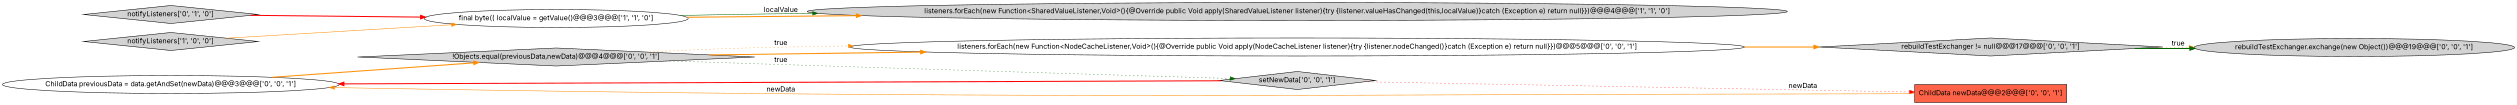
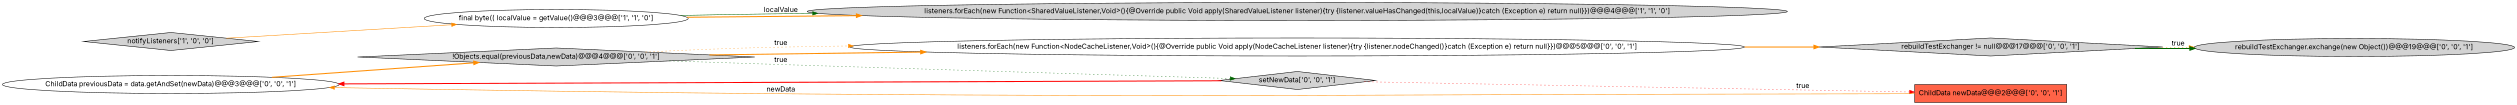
(171, 14) -> none
(1803, 86) -> (1803, 86)
